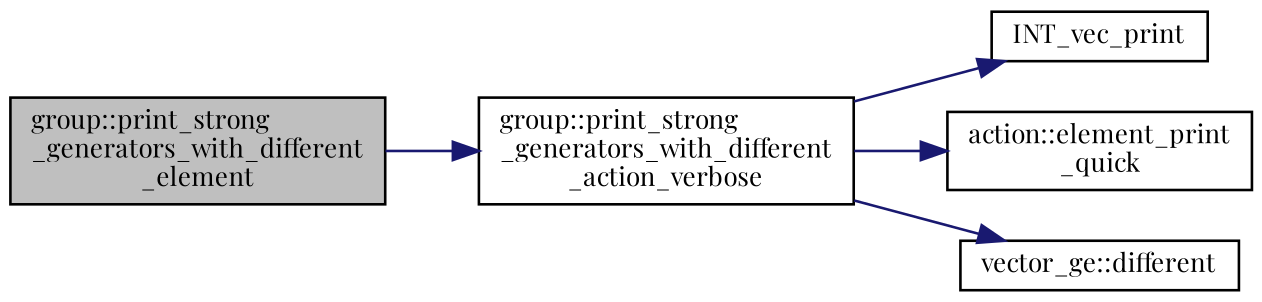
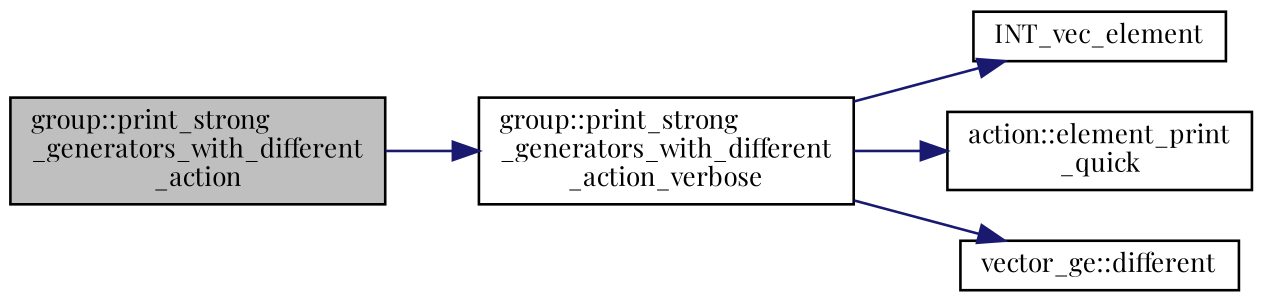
(1100, 36) -> (1100, 36)
(198, 151) -> (198, 151)
